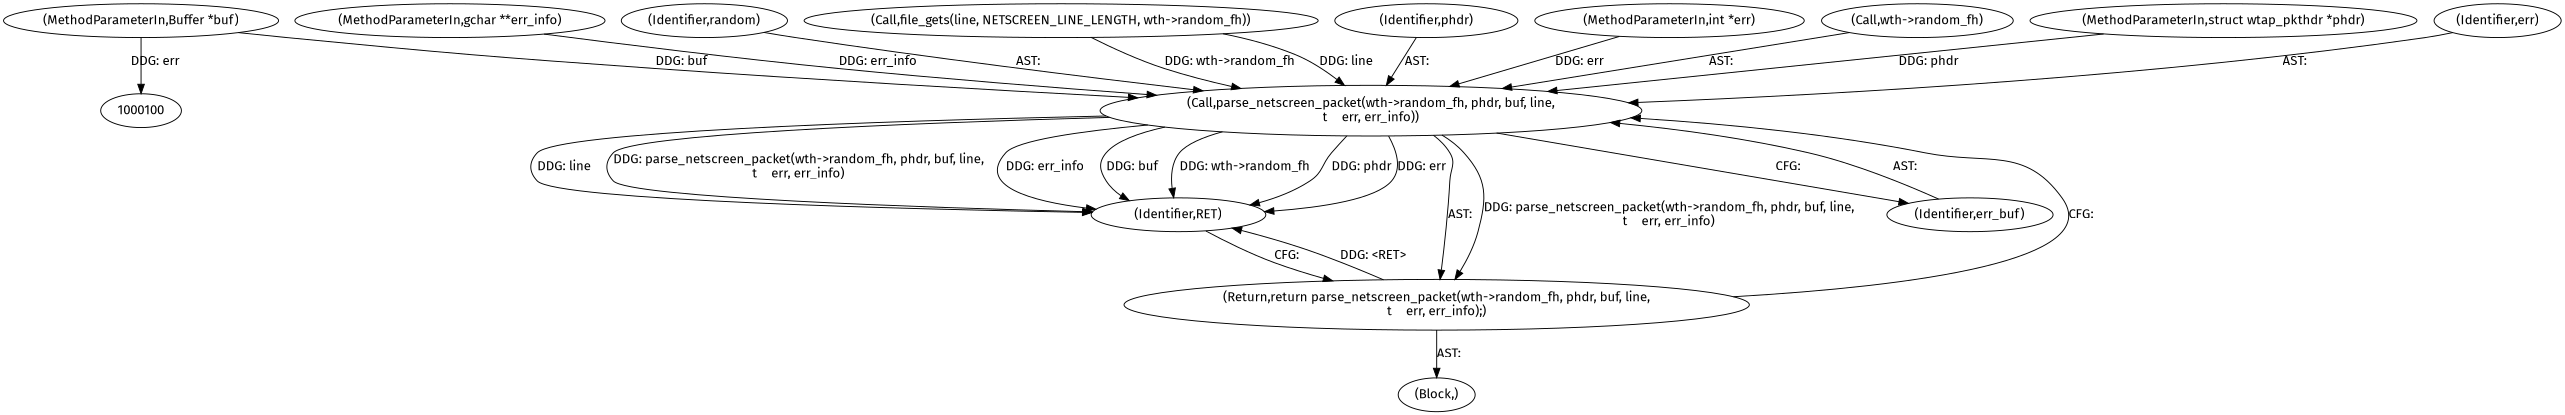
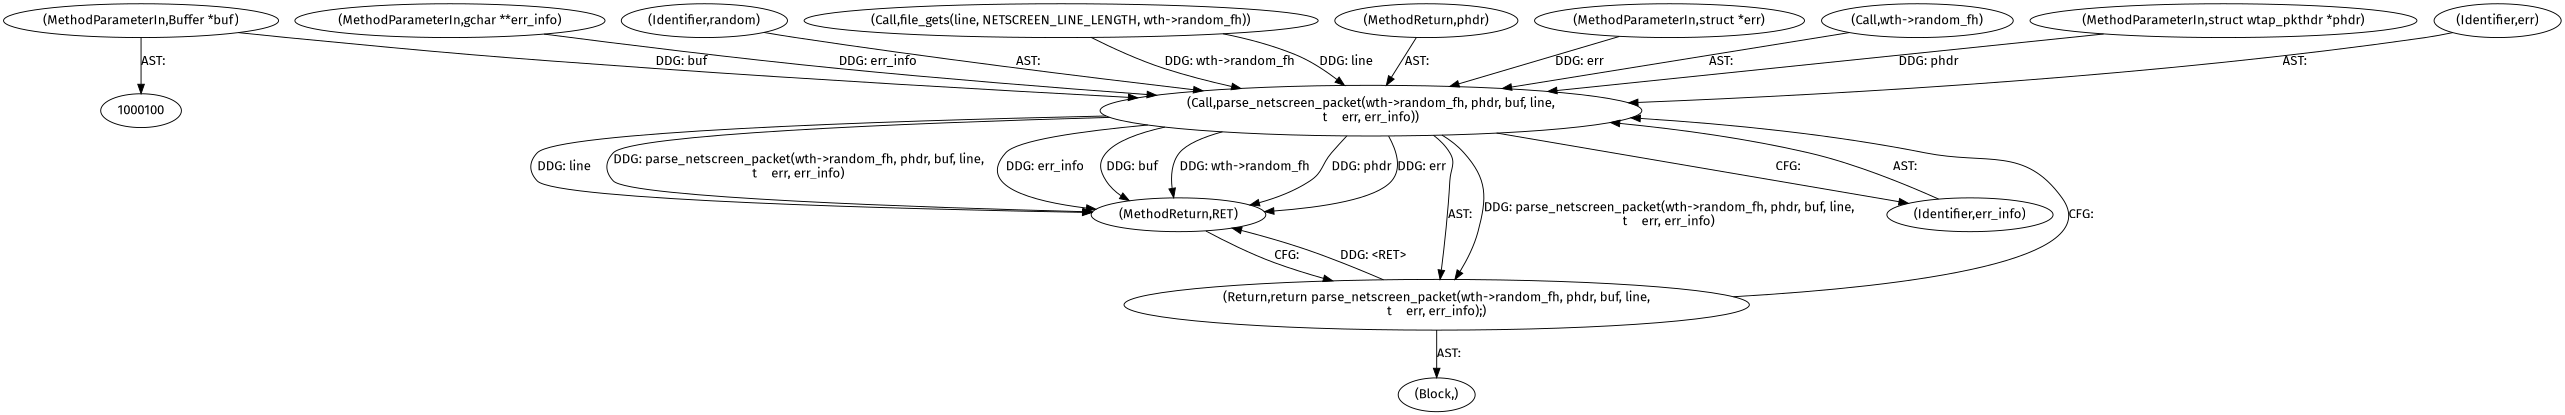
(1426, 21) -> (1426, 21)
(1670, 21) -> (1670, 21)
(155, 61) -> (155, 61)
(1178, 215) -> (1178, 215)
(1970, 215) -> (1970, 215)
